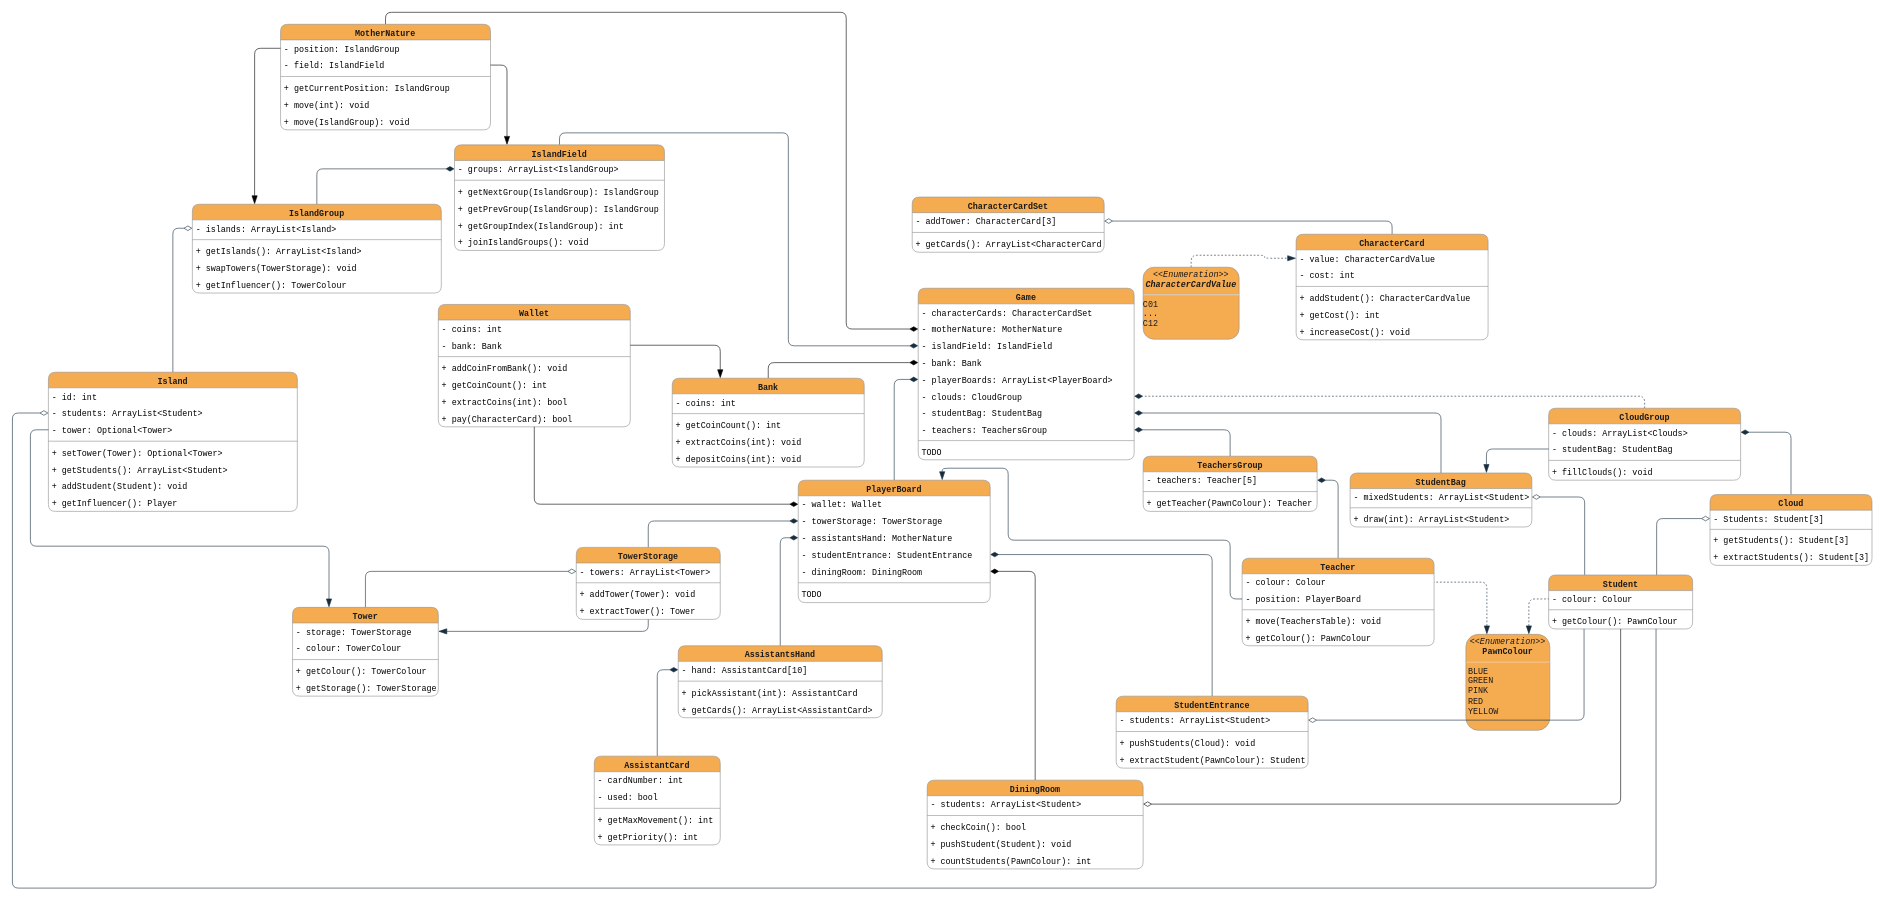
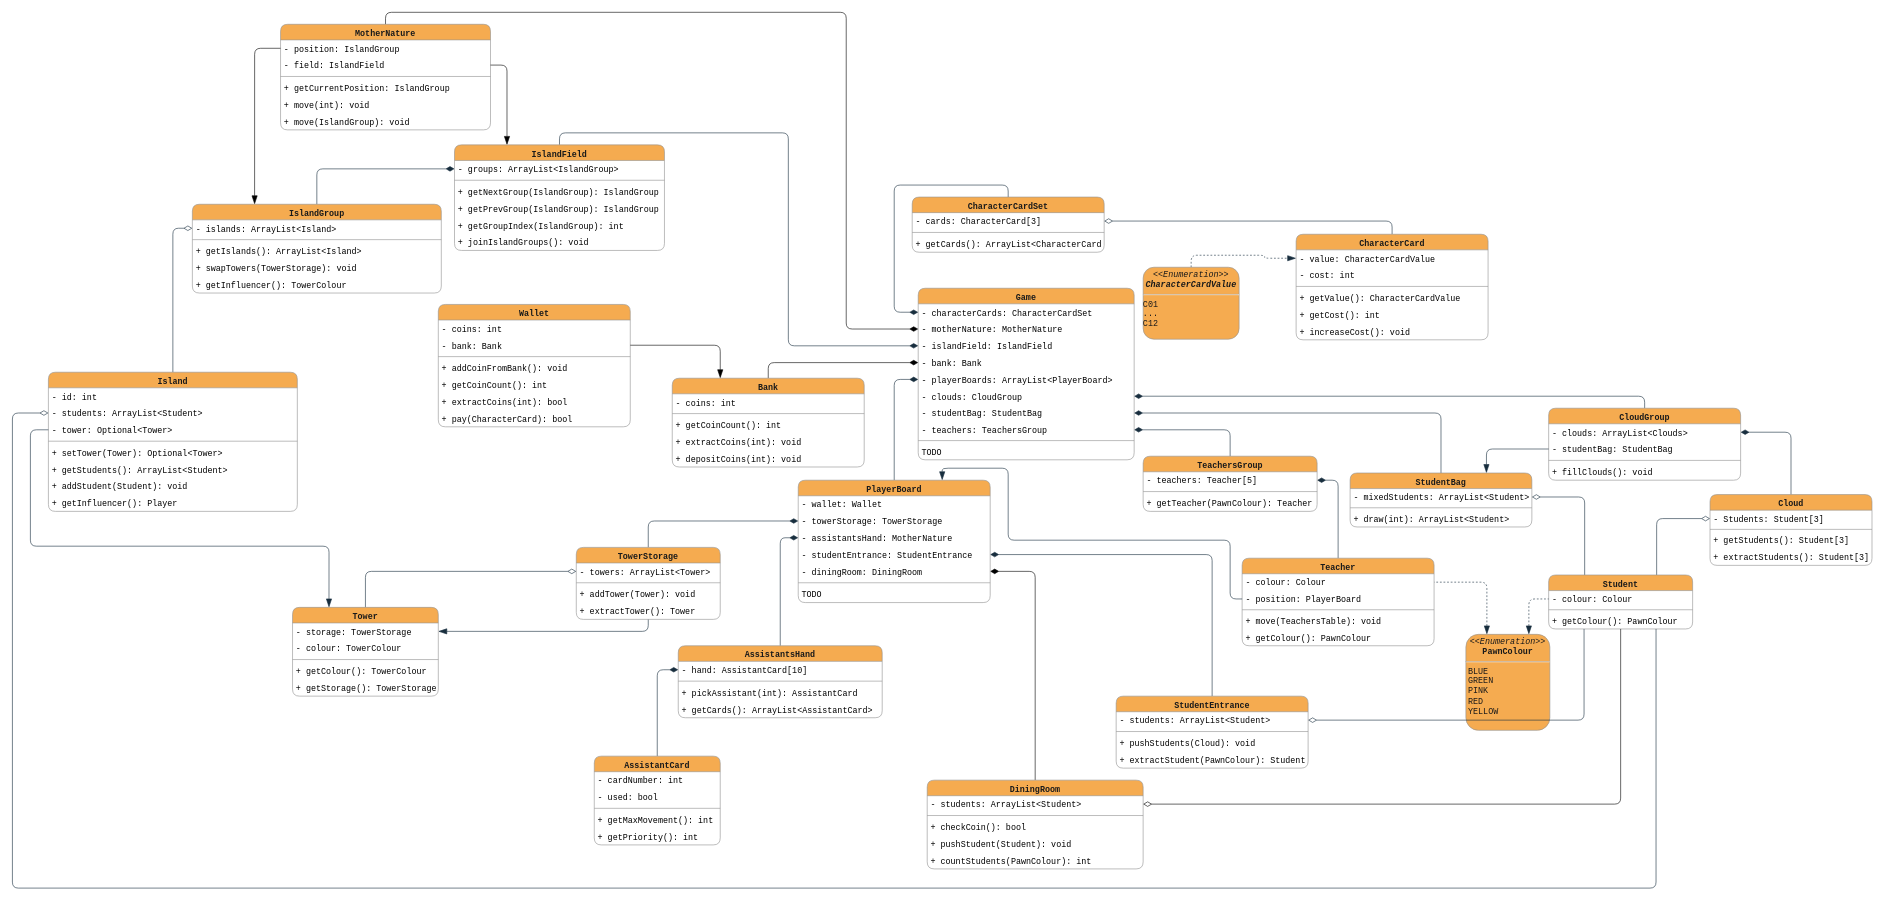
none -> (1007, 187)
(978, 222) -> (971, 222)
(1375, 298) -> (1369, 298)
(1399, 396) -> (1399, 396)
(534, 499) -> none
